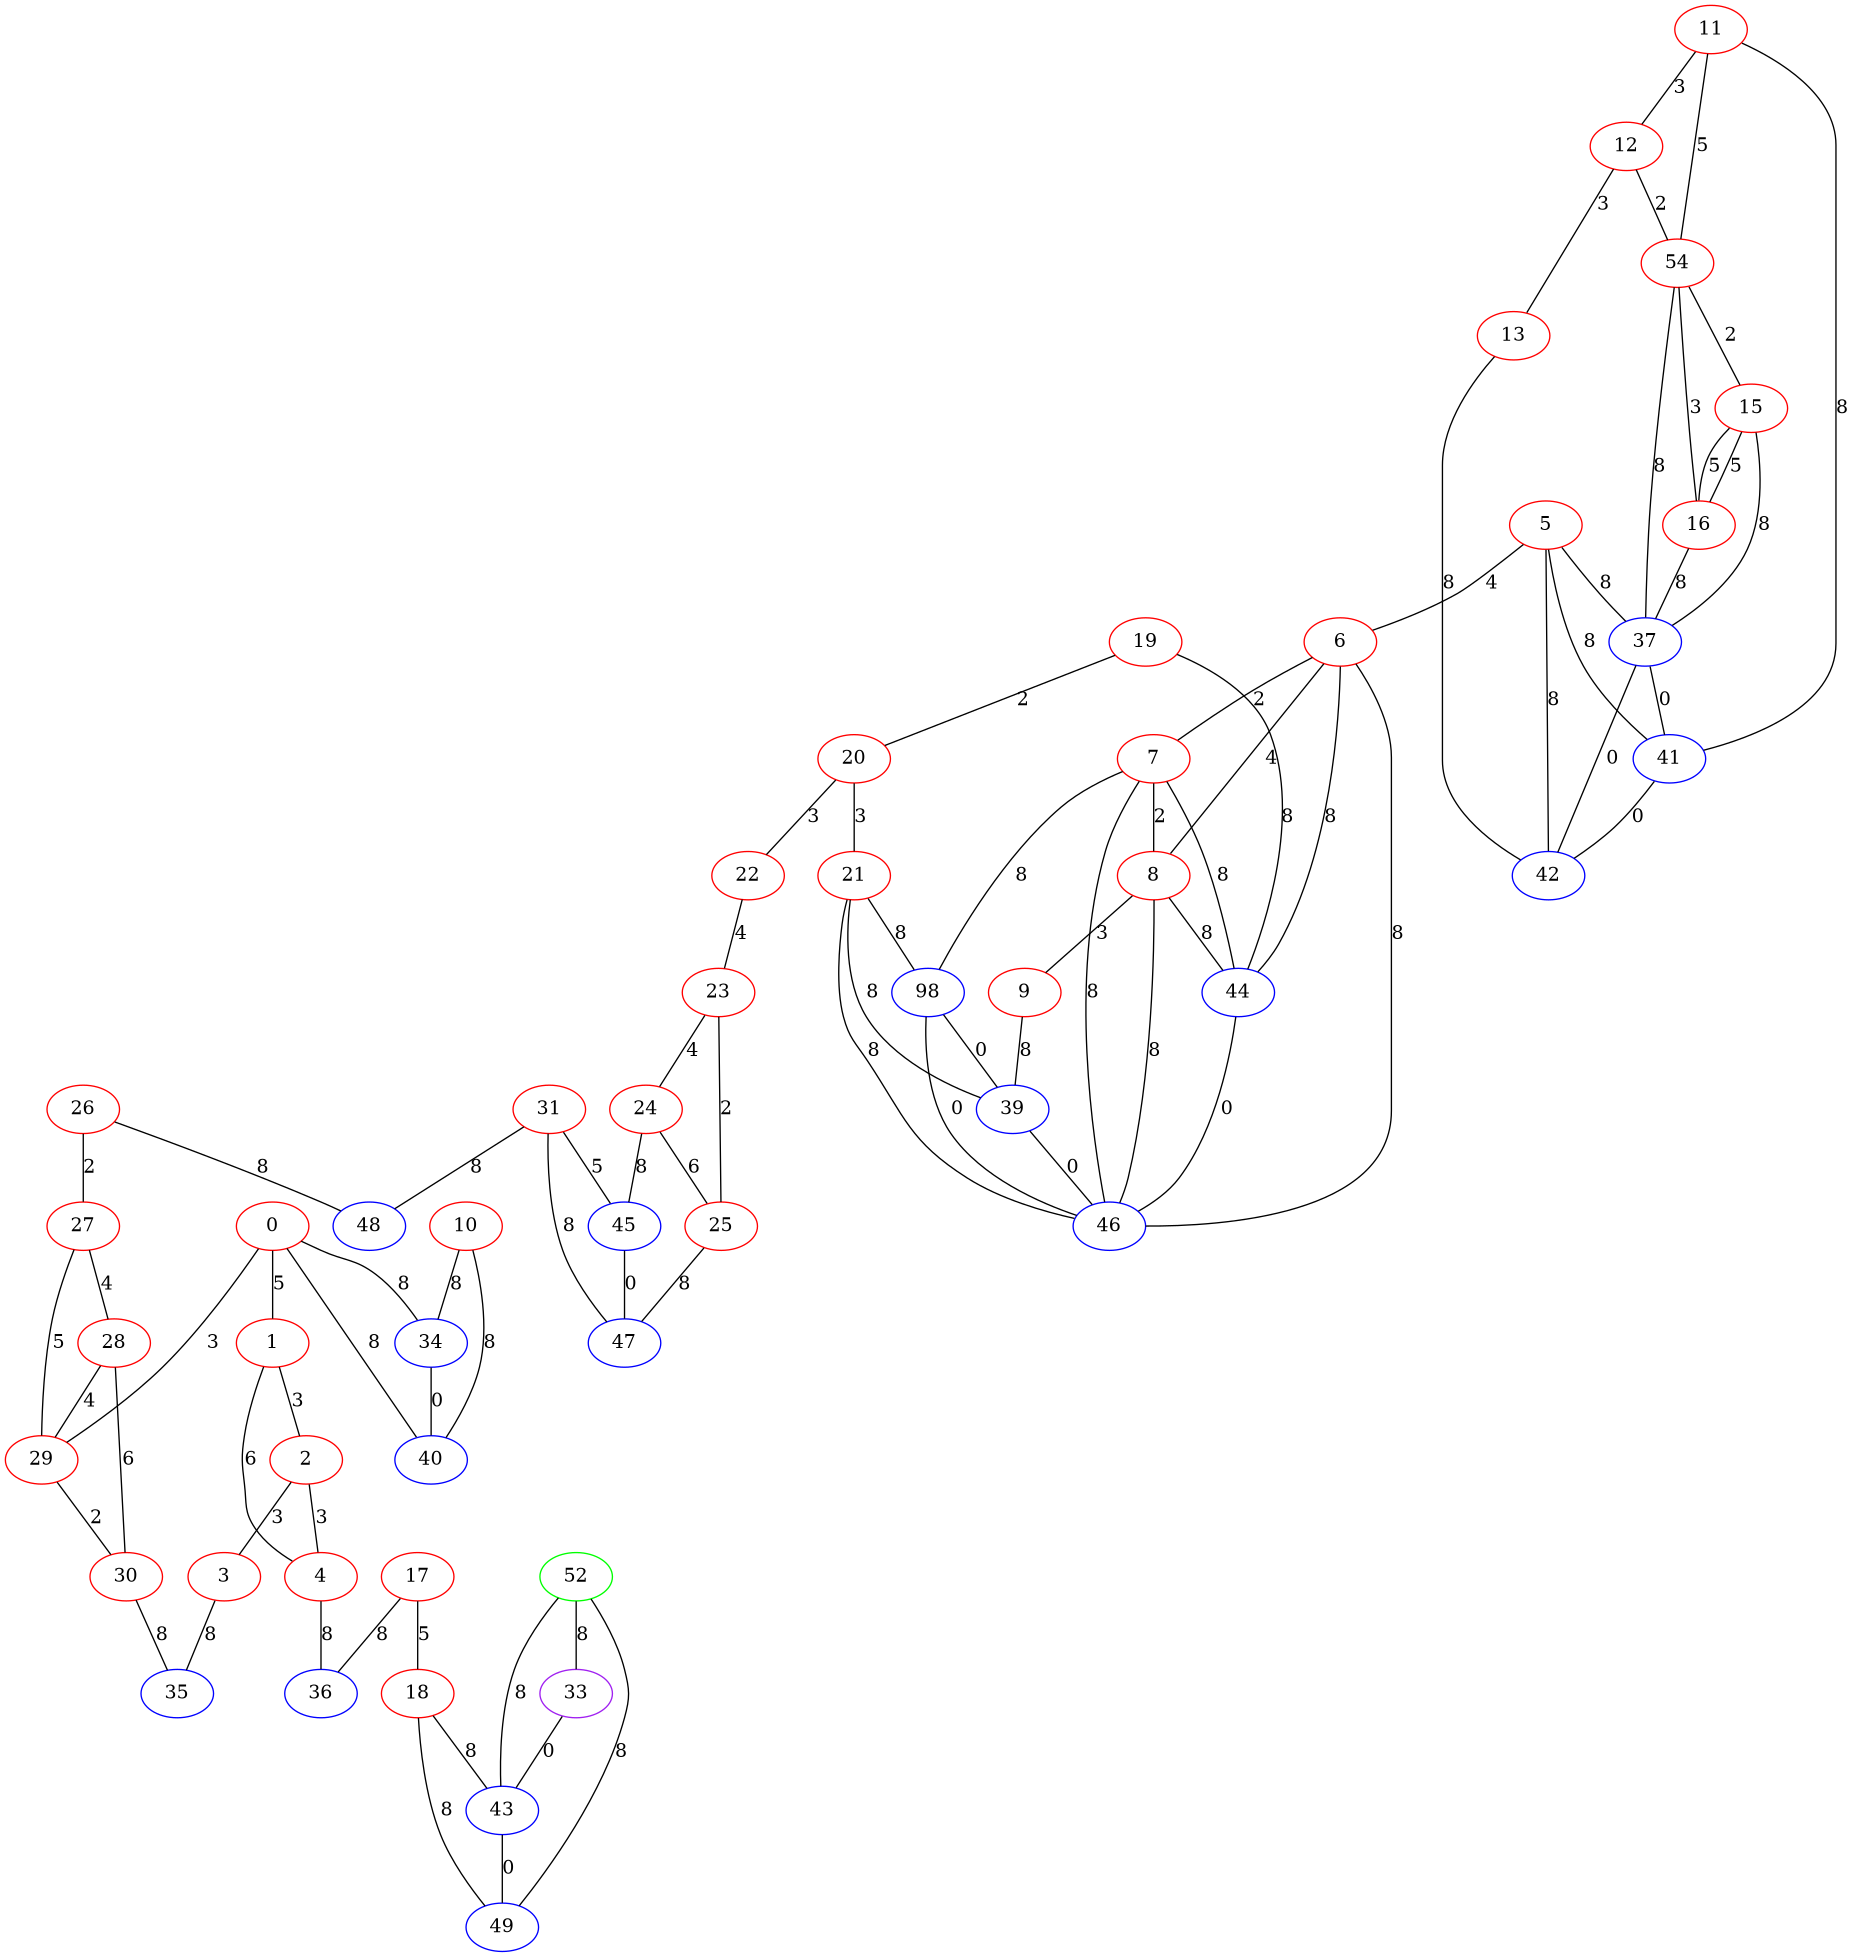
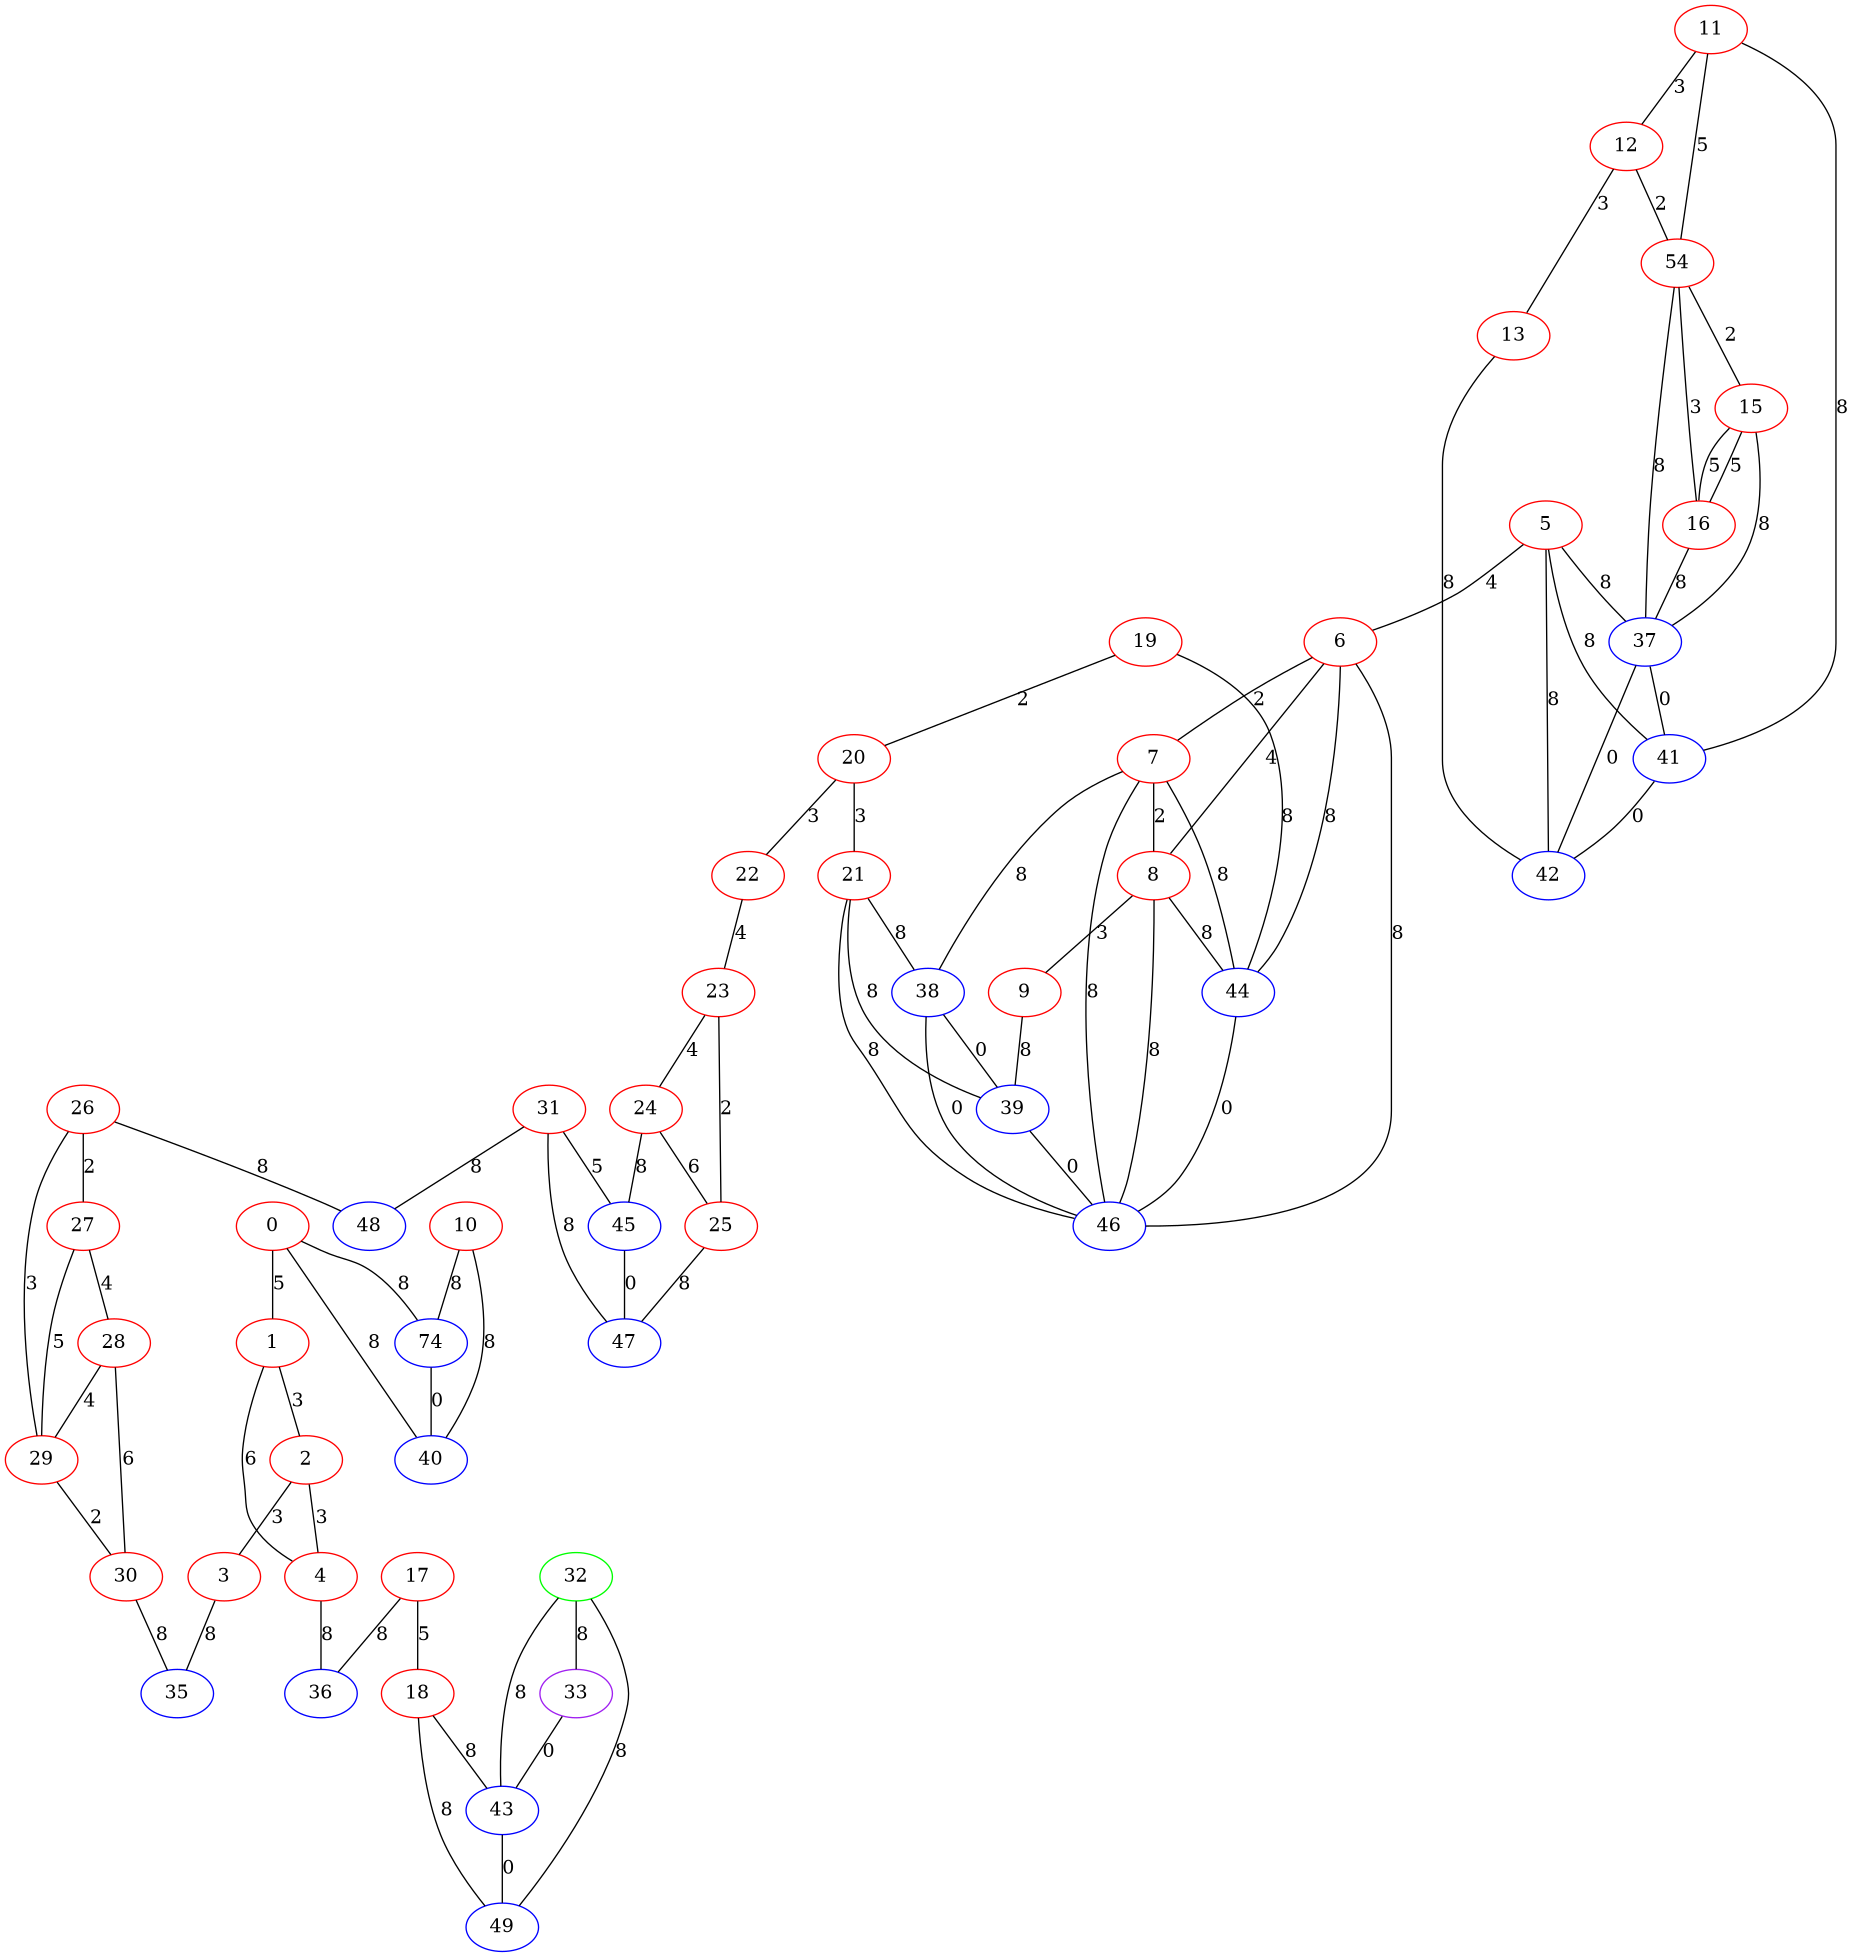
(928, 993) -> (928, 993)
(431, 1343) -> (431, 1343)
(173, 1356) -> (25, 1280)
(576, 1577) -> (576, 1577)
